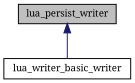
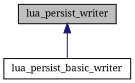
(67, 69) -> (67, 69)
